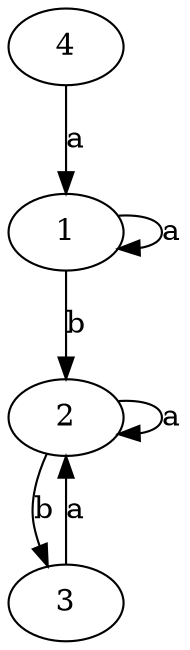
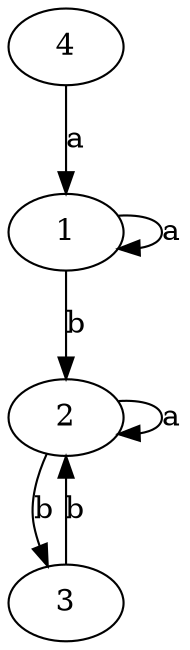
(76, 510) -> (76, 510)
